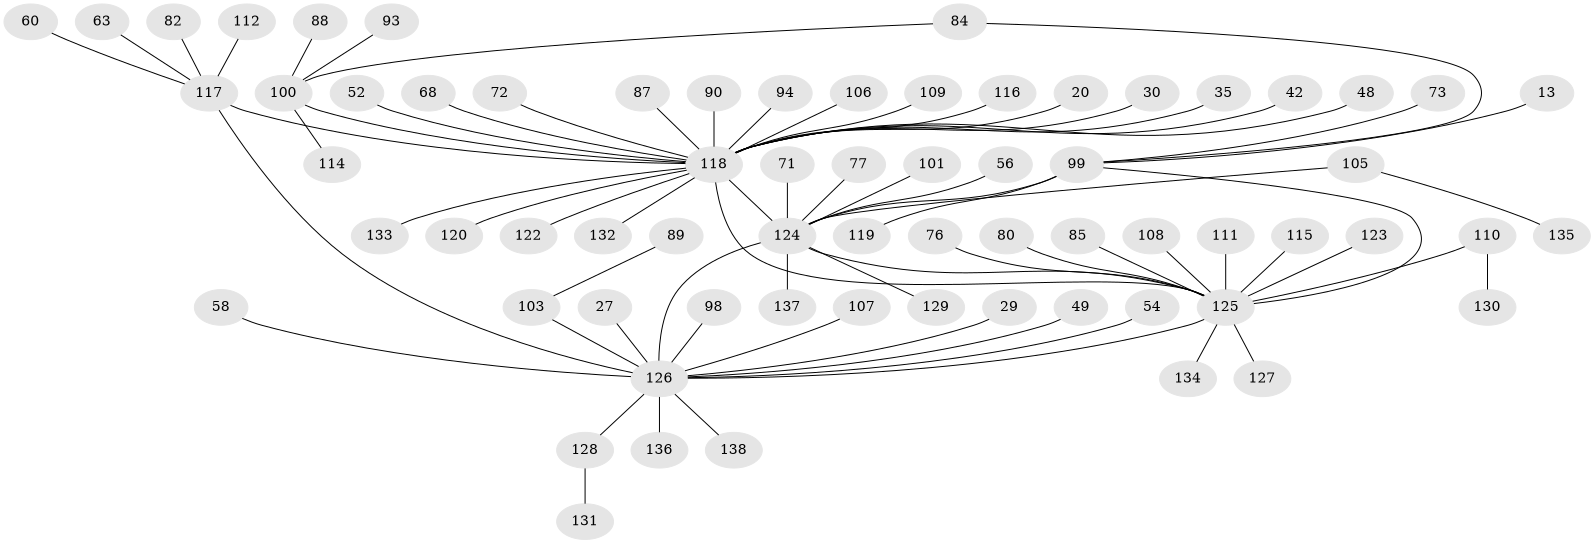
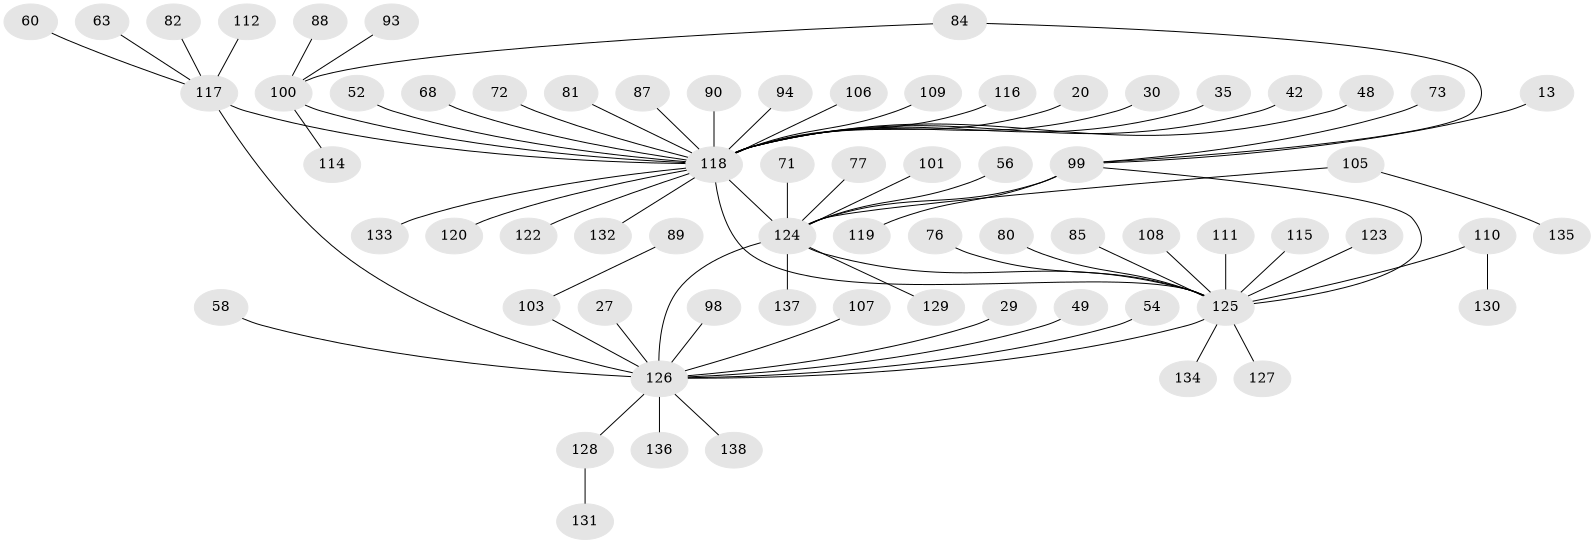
none -> (571, 93)
